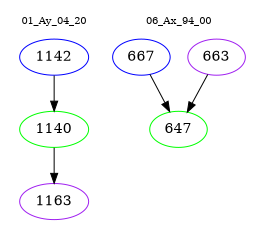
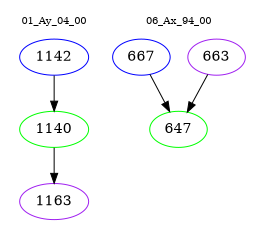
(54, 22) -> (54, 22)
